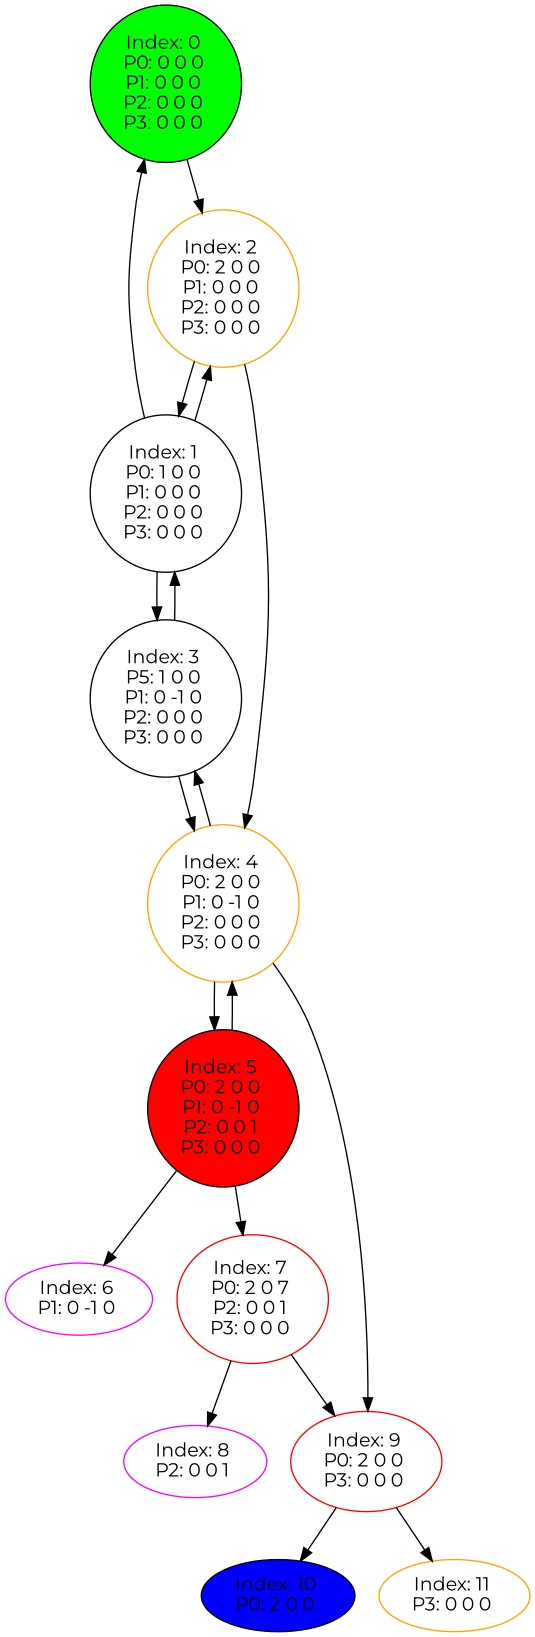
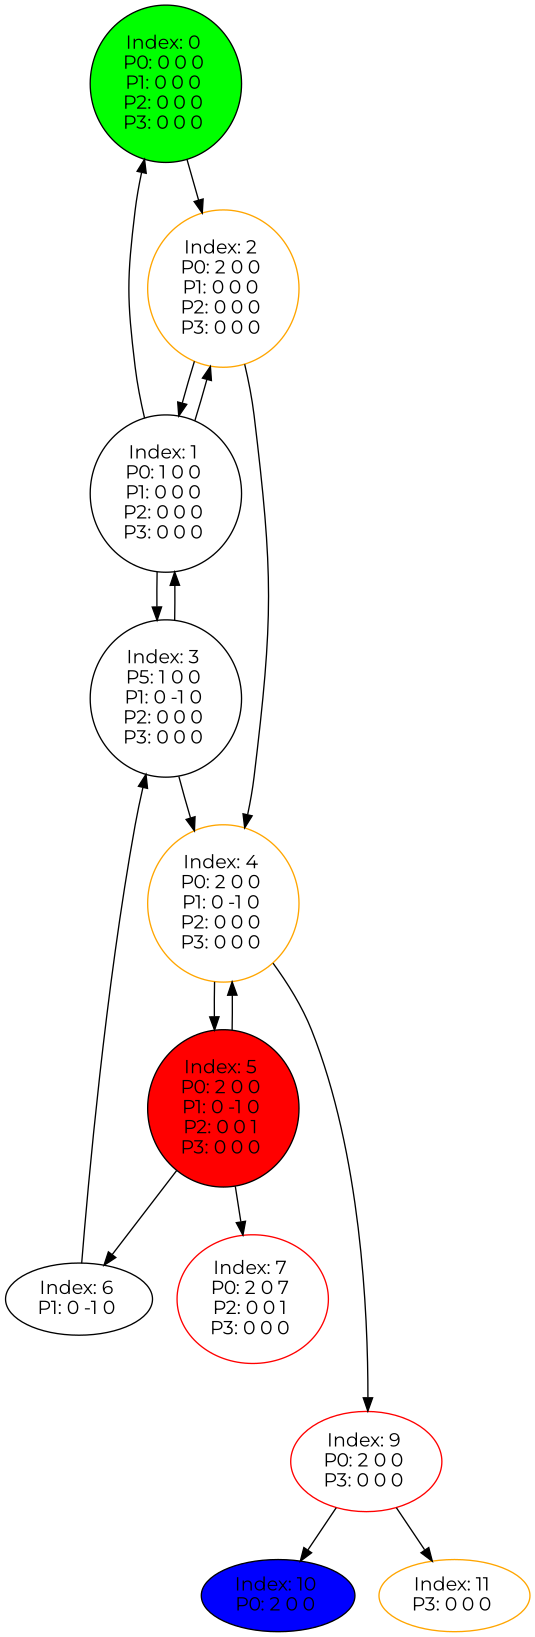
(205, 805) -> (106, 1025)
(79, 1299) -> (79, 1299)
(309, 1380) -> none
(195, 1462) -> none
